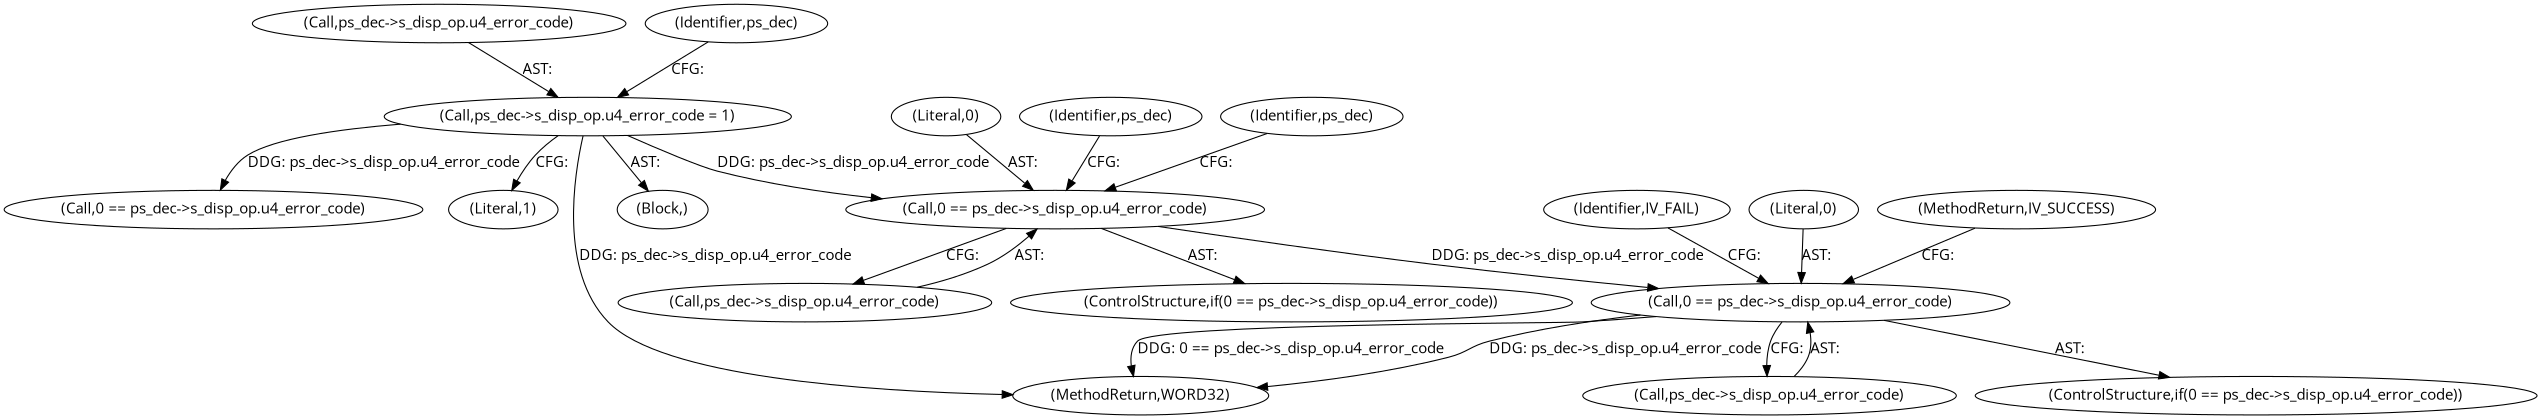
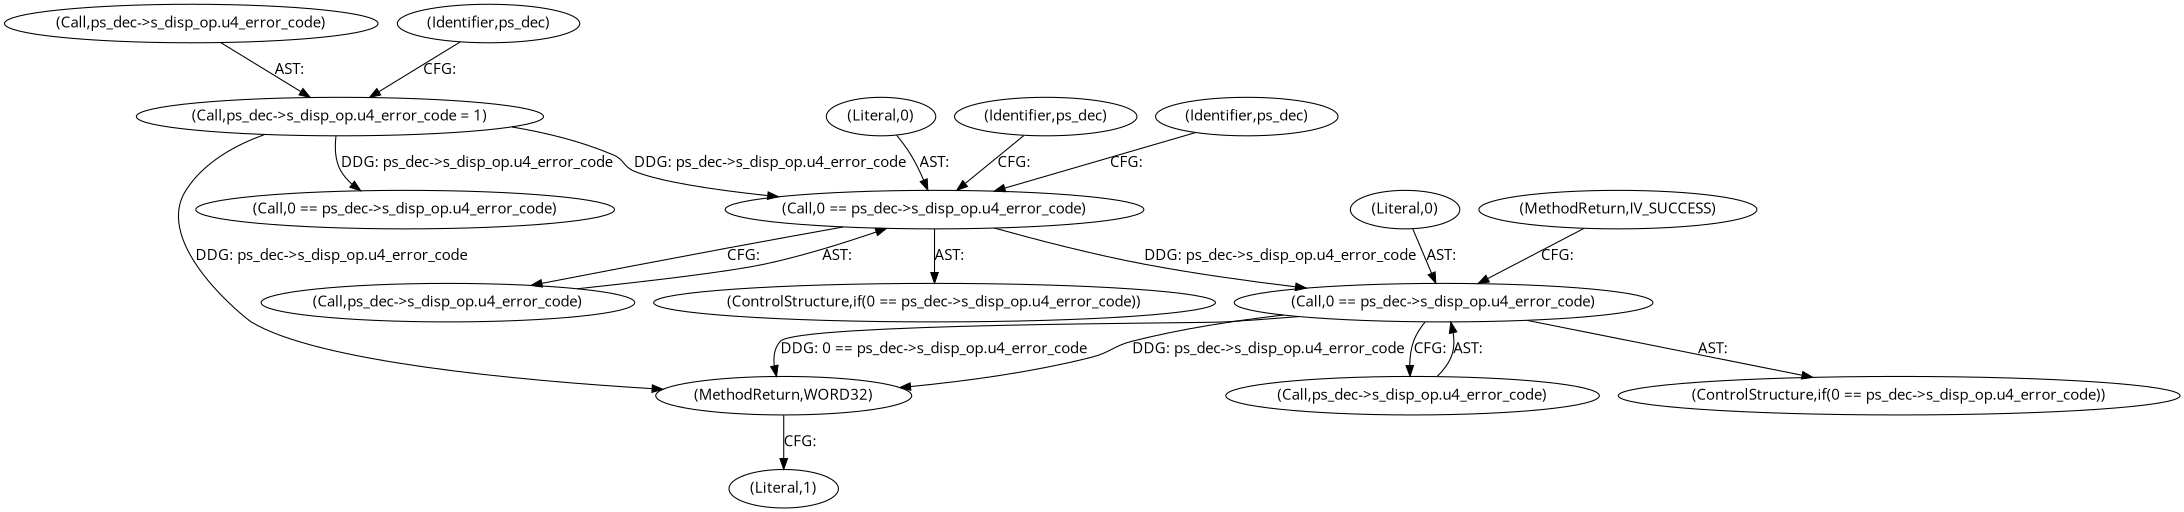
(535, 156) -> (784, 437)
(663, 210) -> none
(1637, 210) -> none
